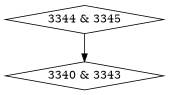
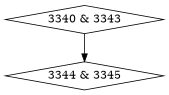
(85, 44) -> (85, 44)
